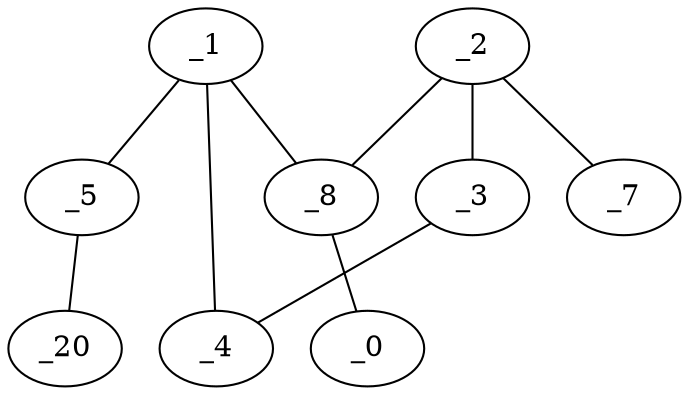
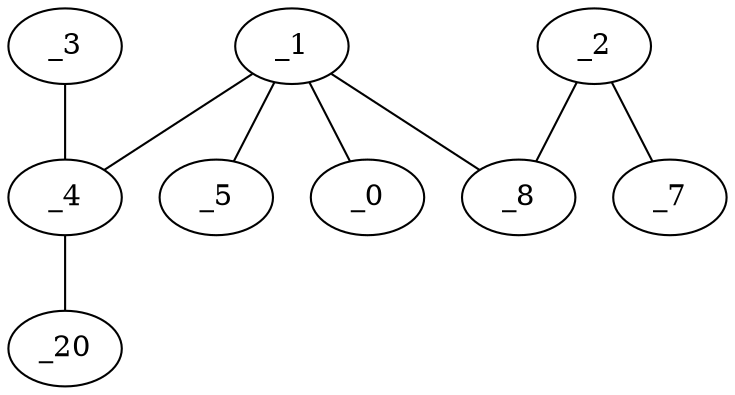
(472, 122) -> none
(340, 260) -> (330, 122)
(73, 273) -> (65, 273)
